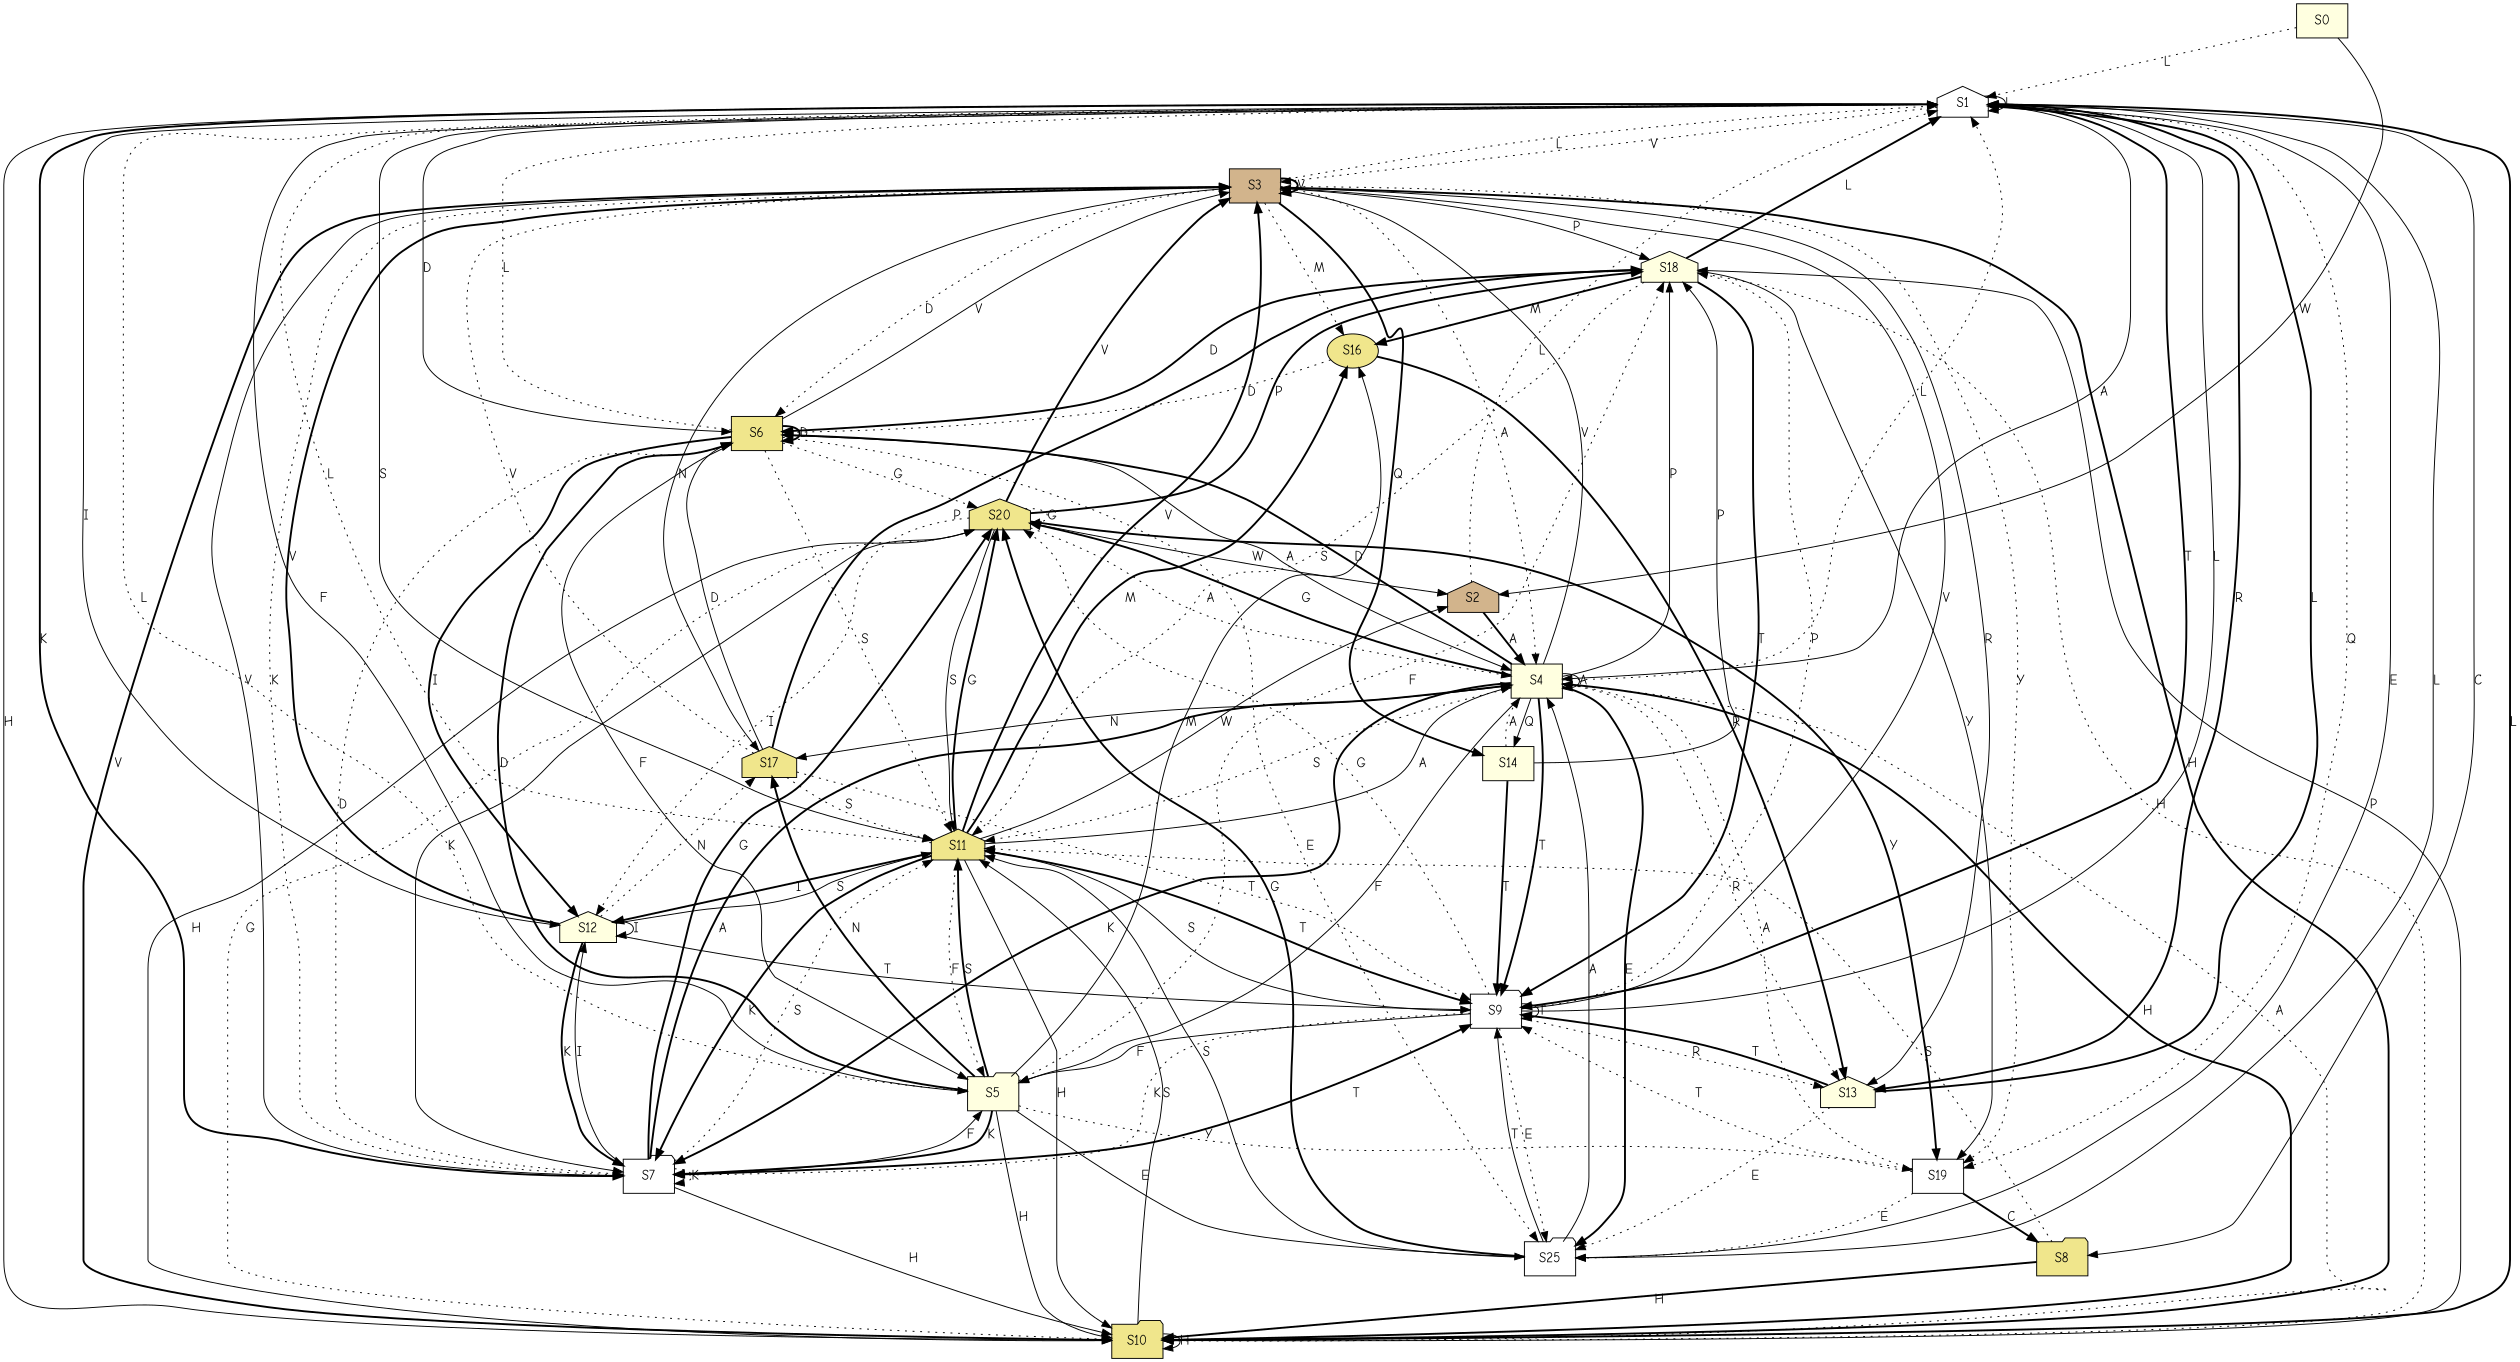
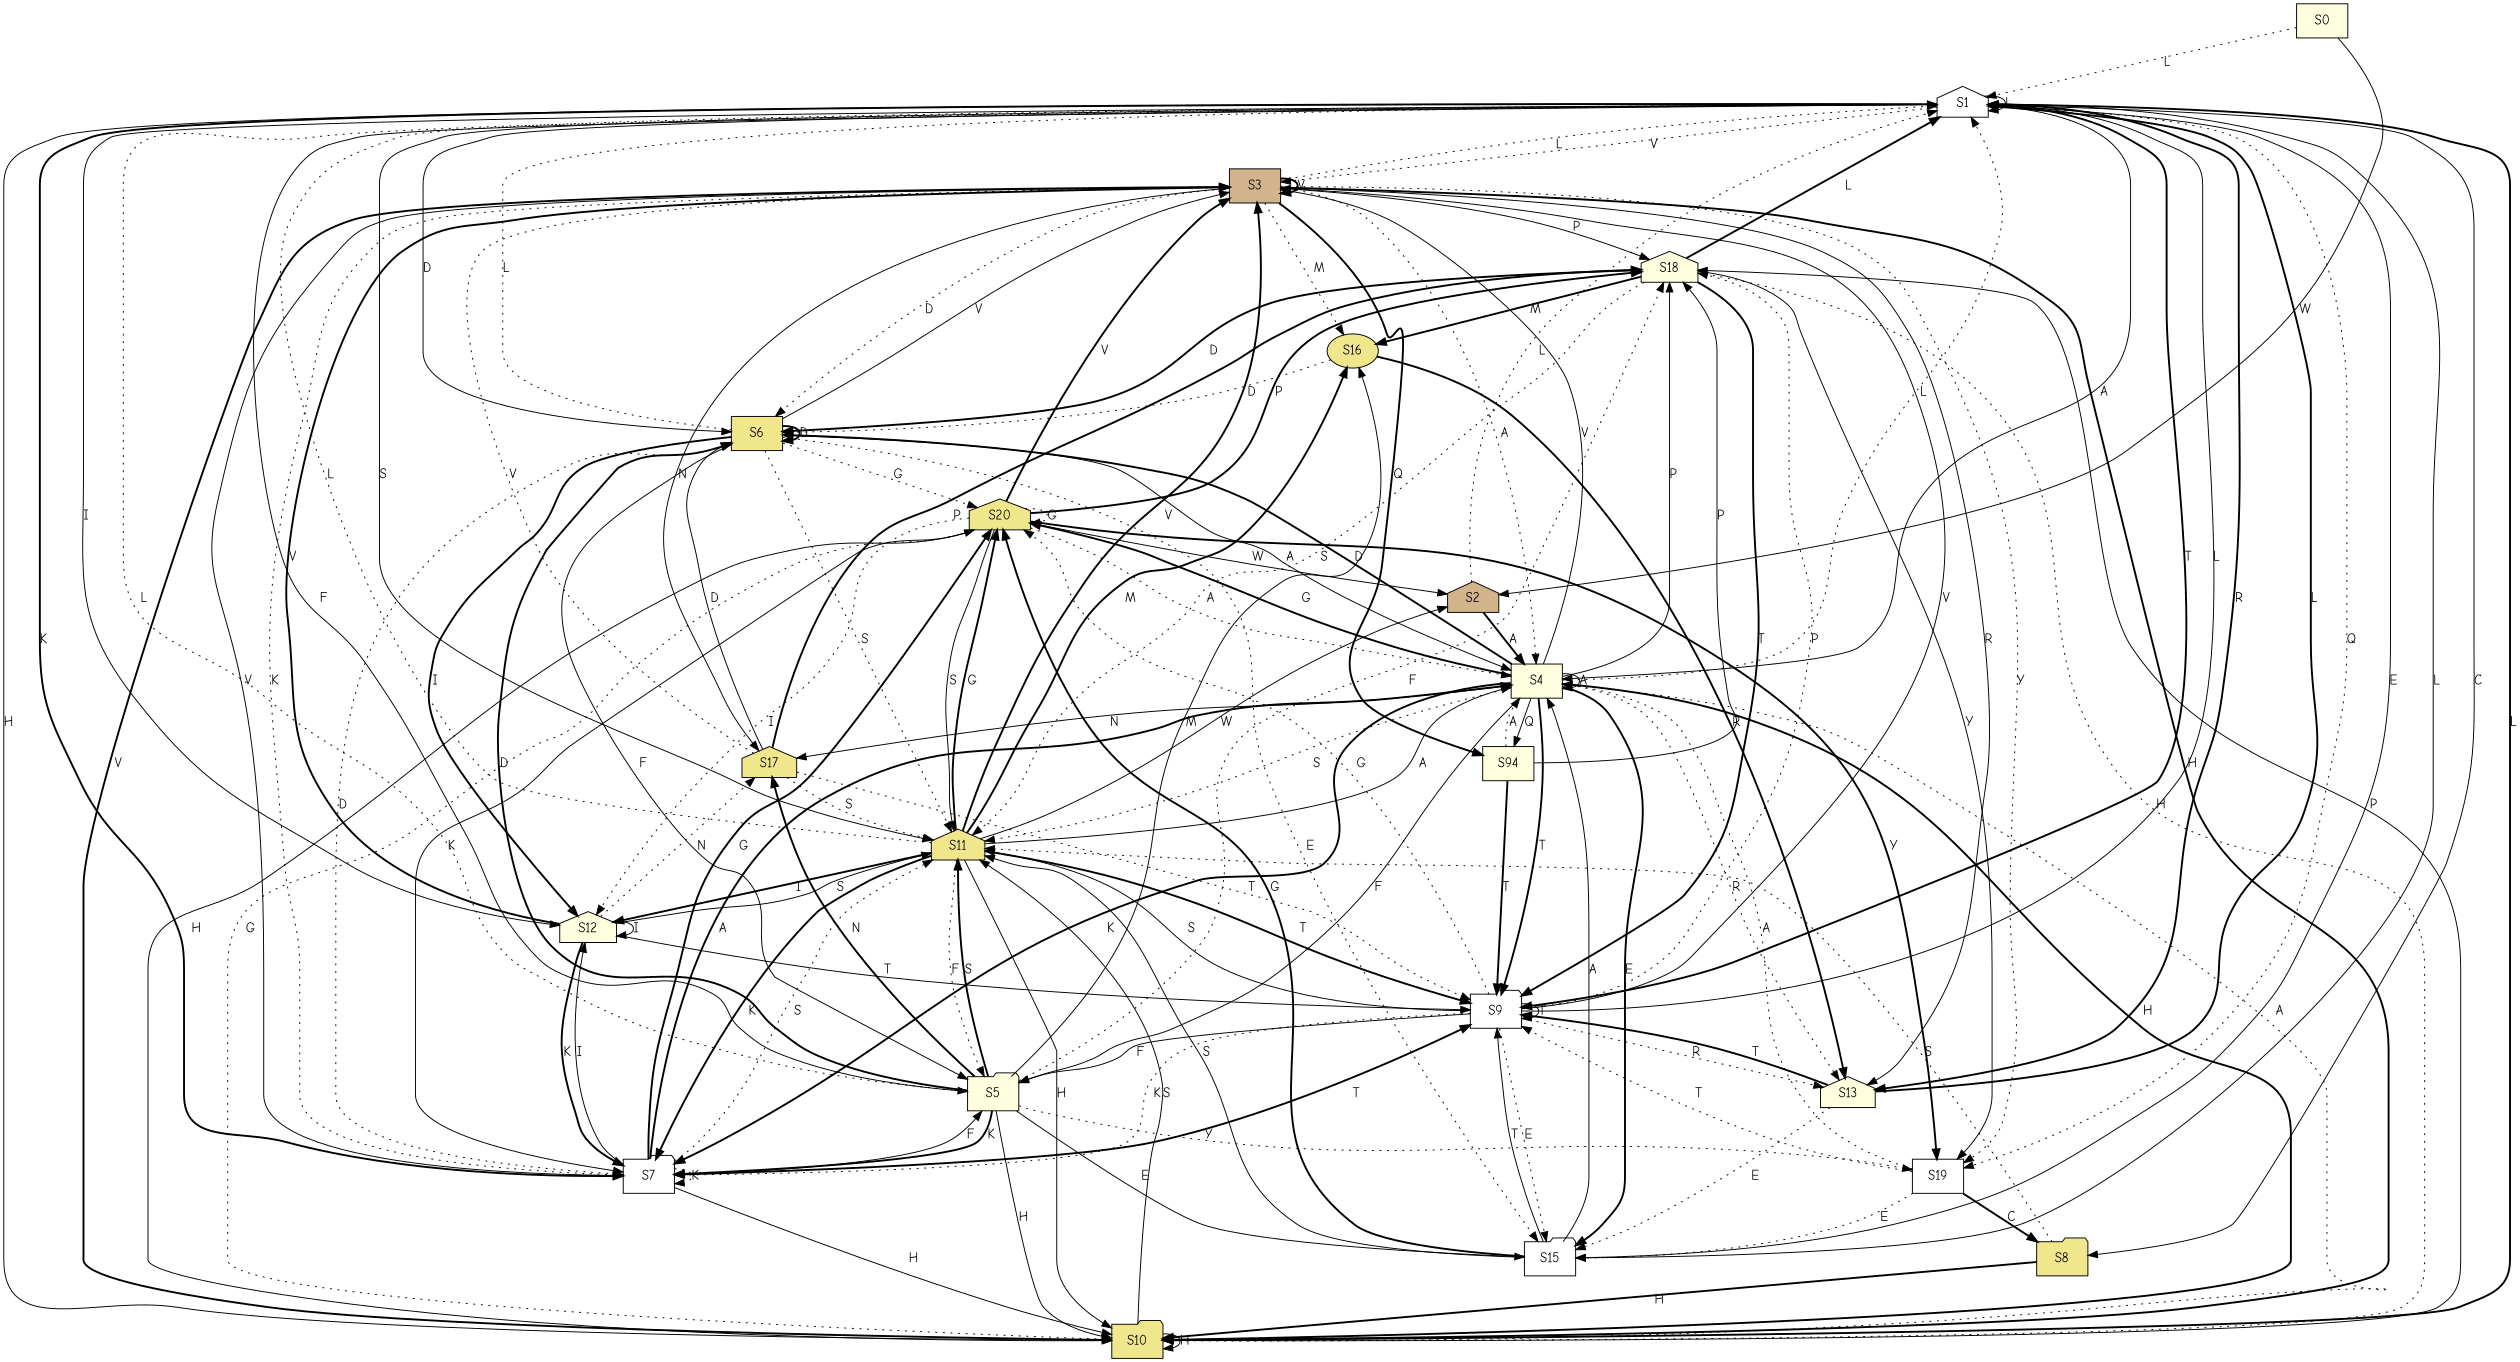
(1508, 764) -> (1508, 764)
(1550, 1259) -> (1550, 1259)
